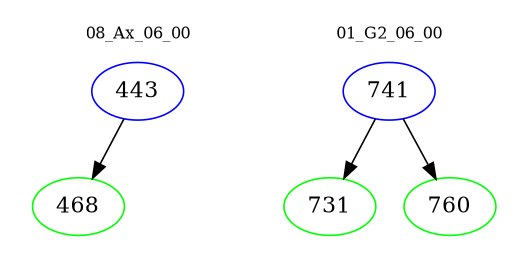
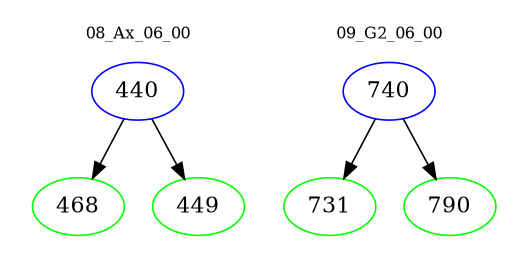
(390, 34) -> (390, 34)
(138, 91) -> (138, 91)
(389, 91) -> (389, 91)
none -> (199, 207)
(450, 207) -> (450, 207)
